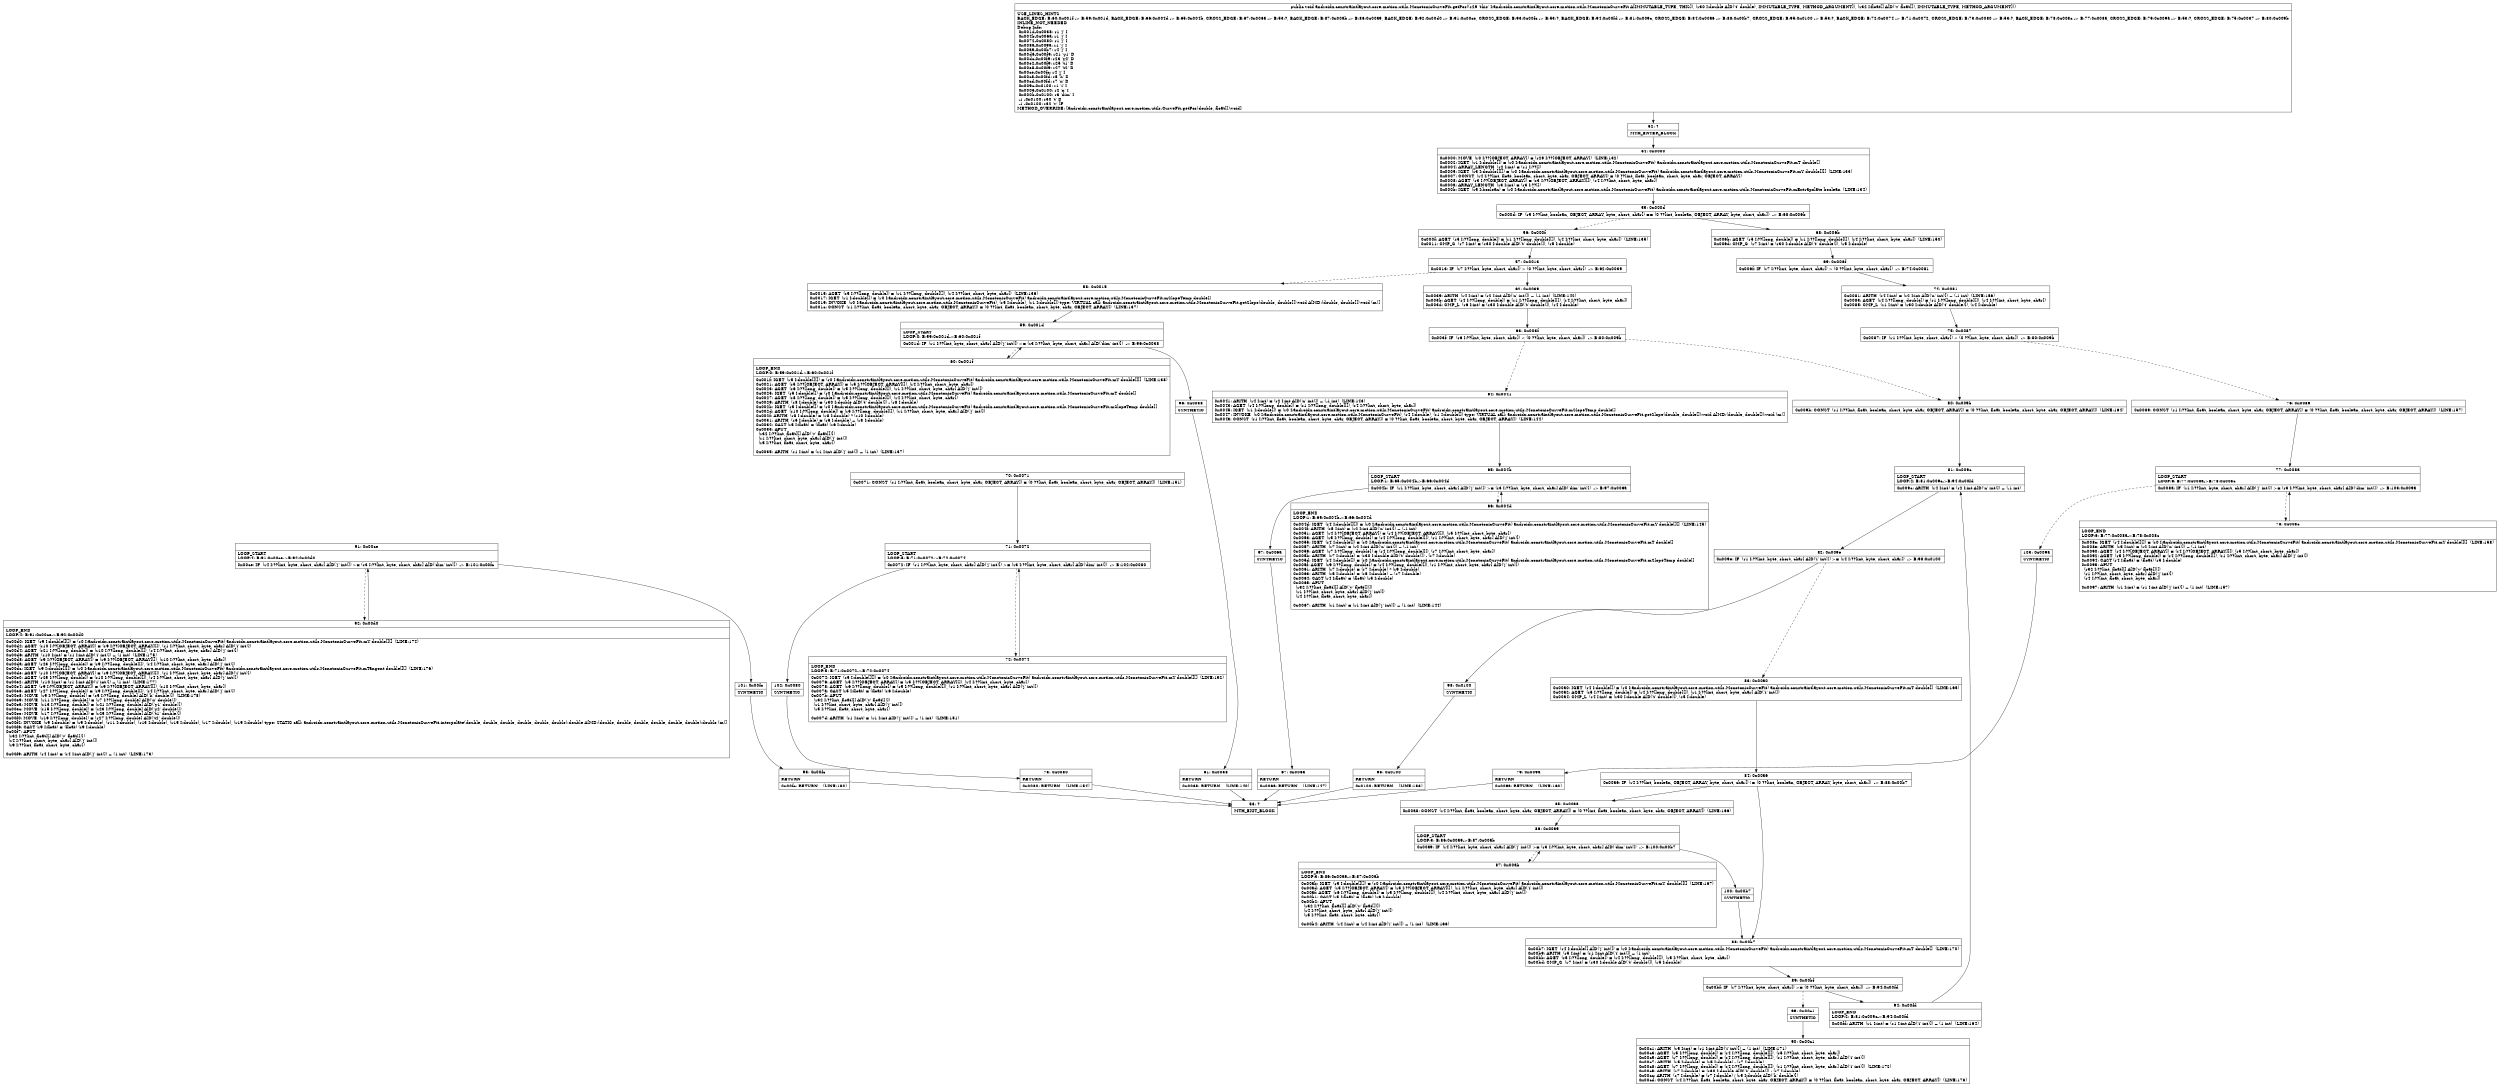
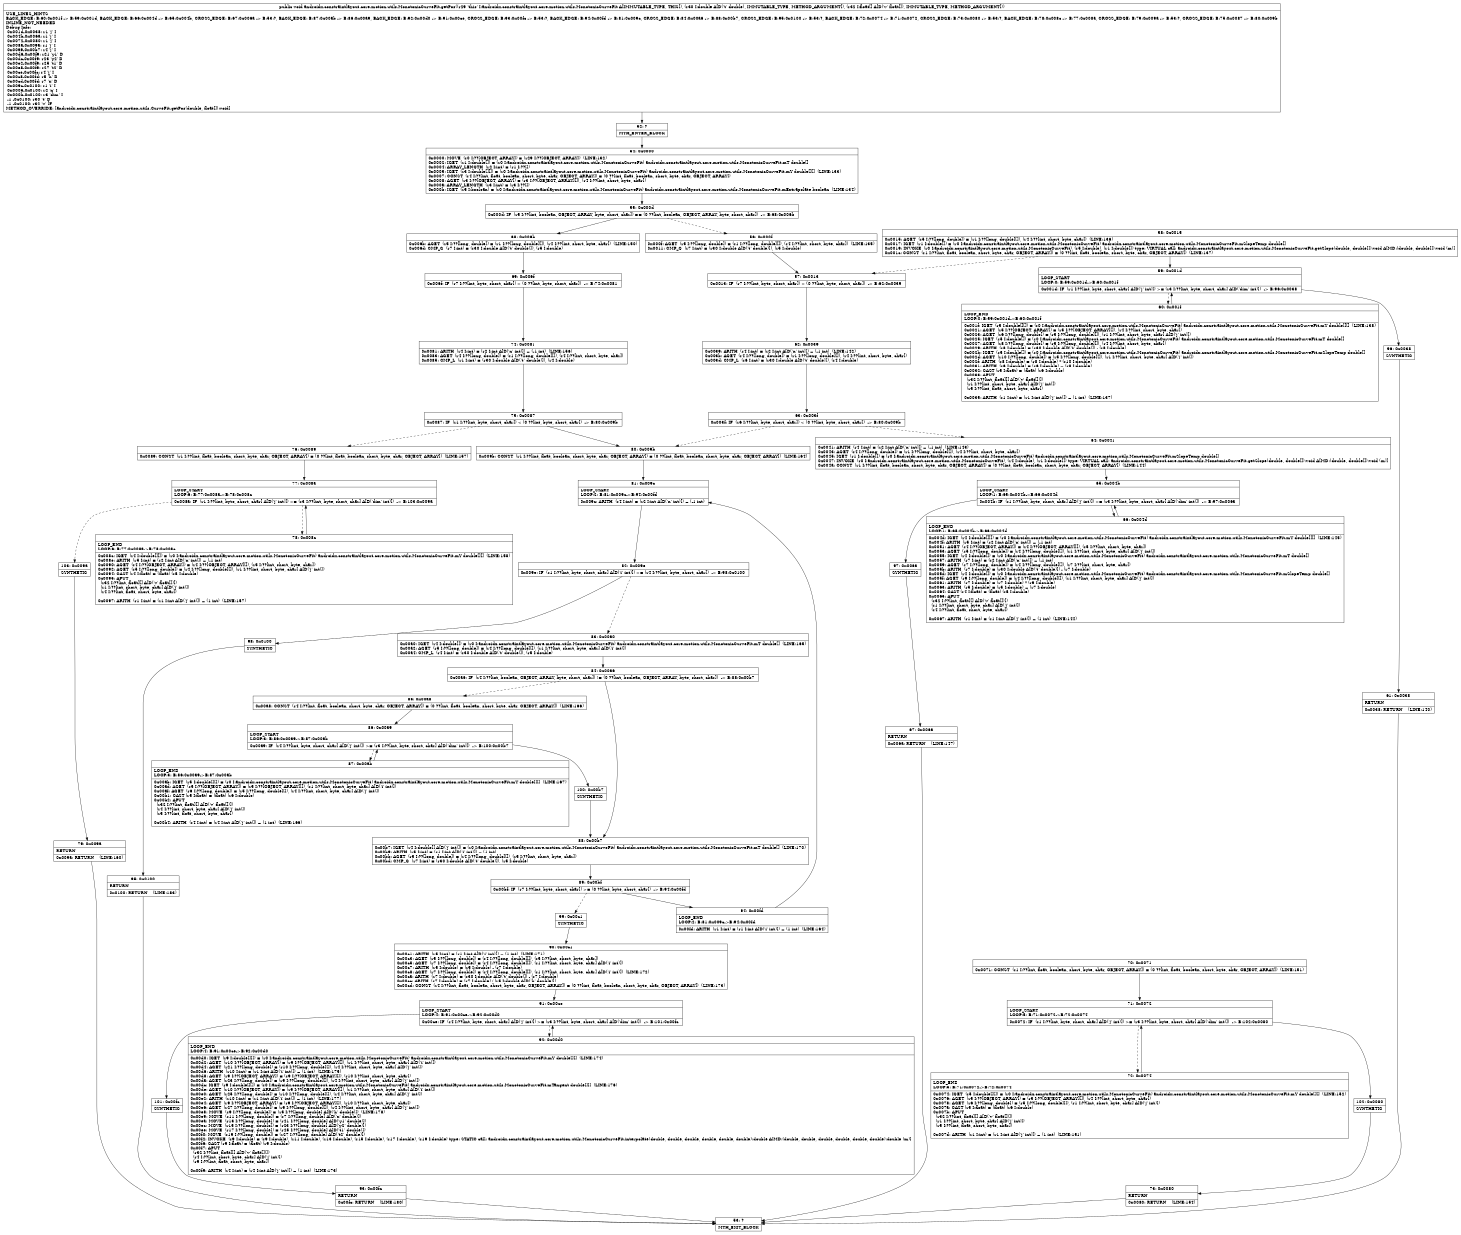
(1360, 278) -> (956, 265)
(1498, 496) -> (1112, 509)
(1663, 793) -> (513, 688)
none -> (555, 993)
